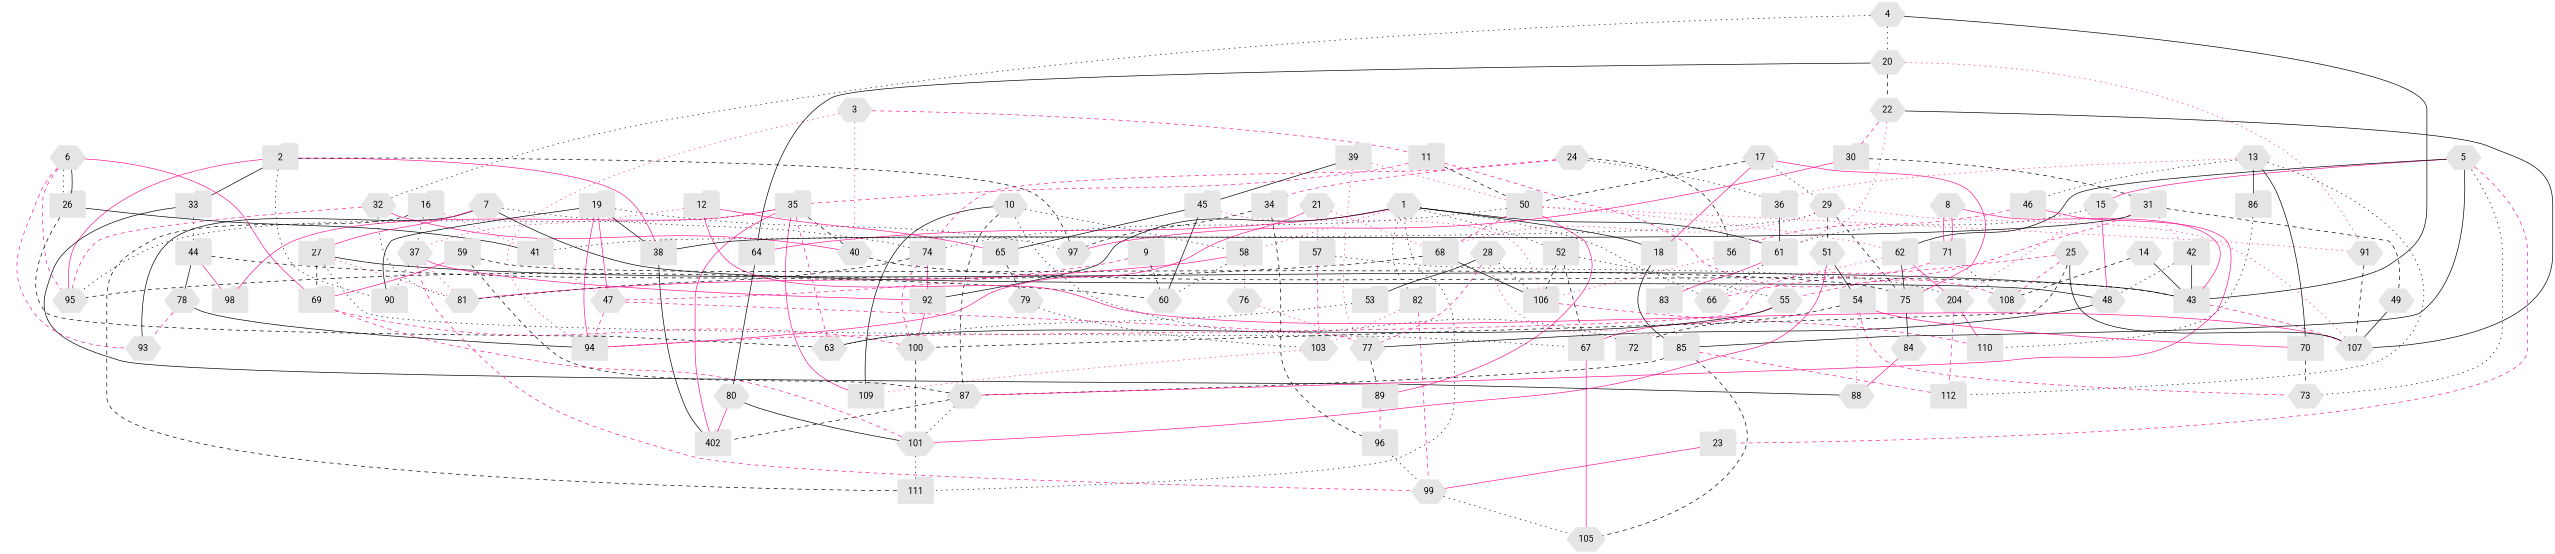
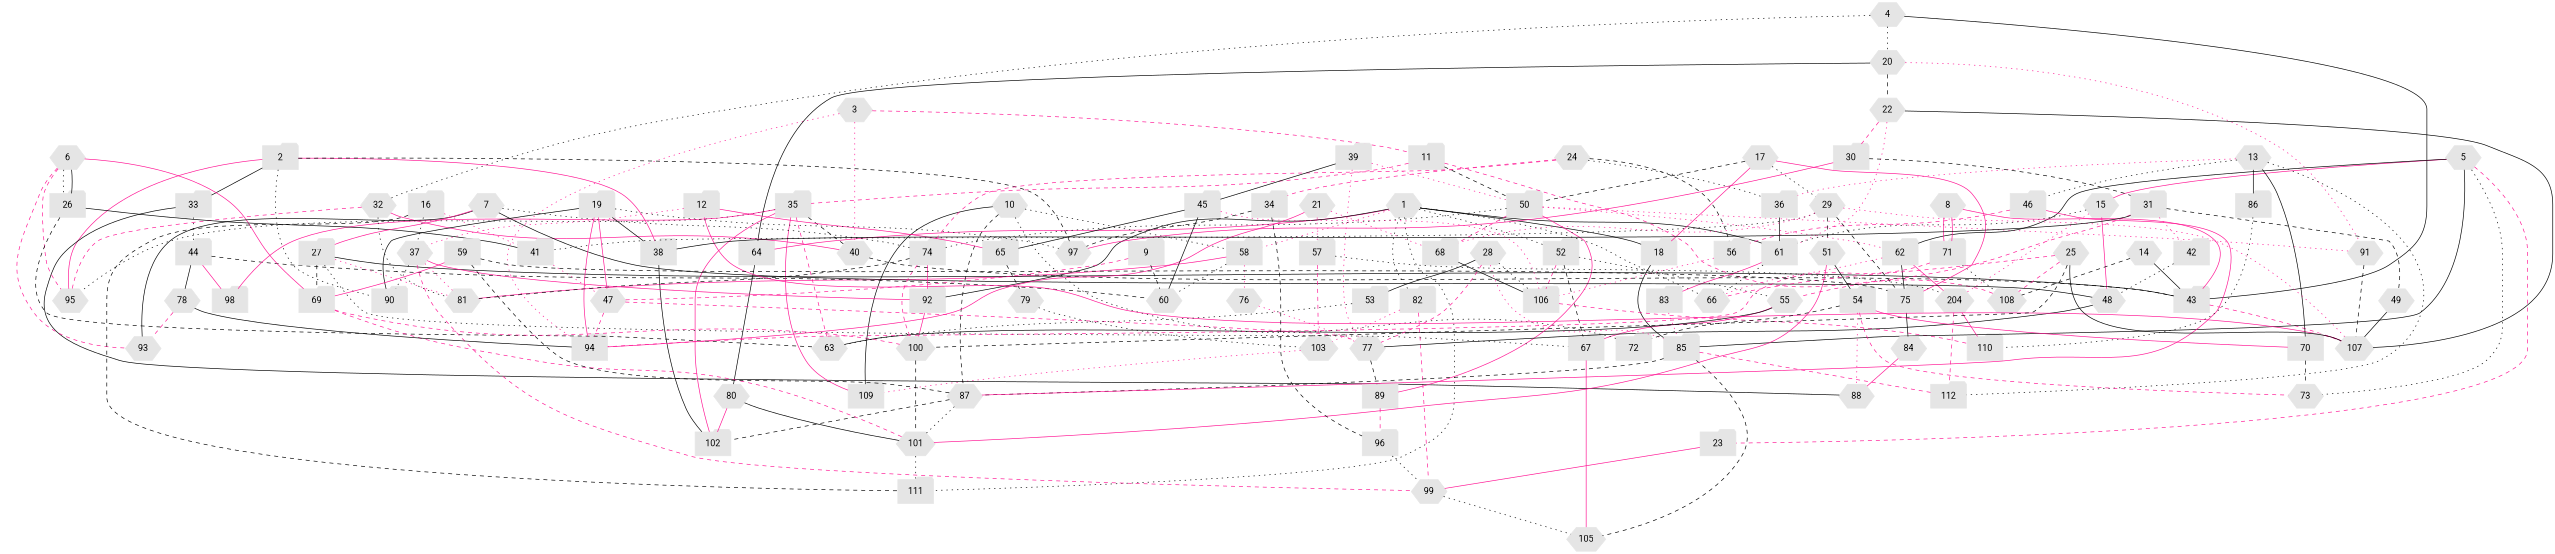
(754, 276) -> none
(1551, 277) -> (1551, 277)
(2192, 277) -> none
(713, 444) -> (713, 444)
